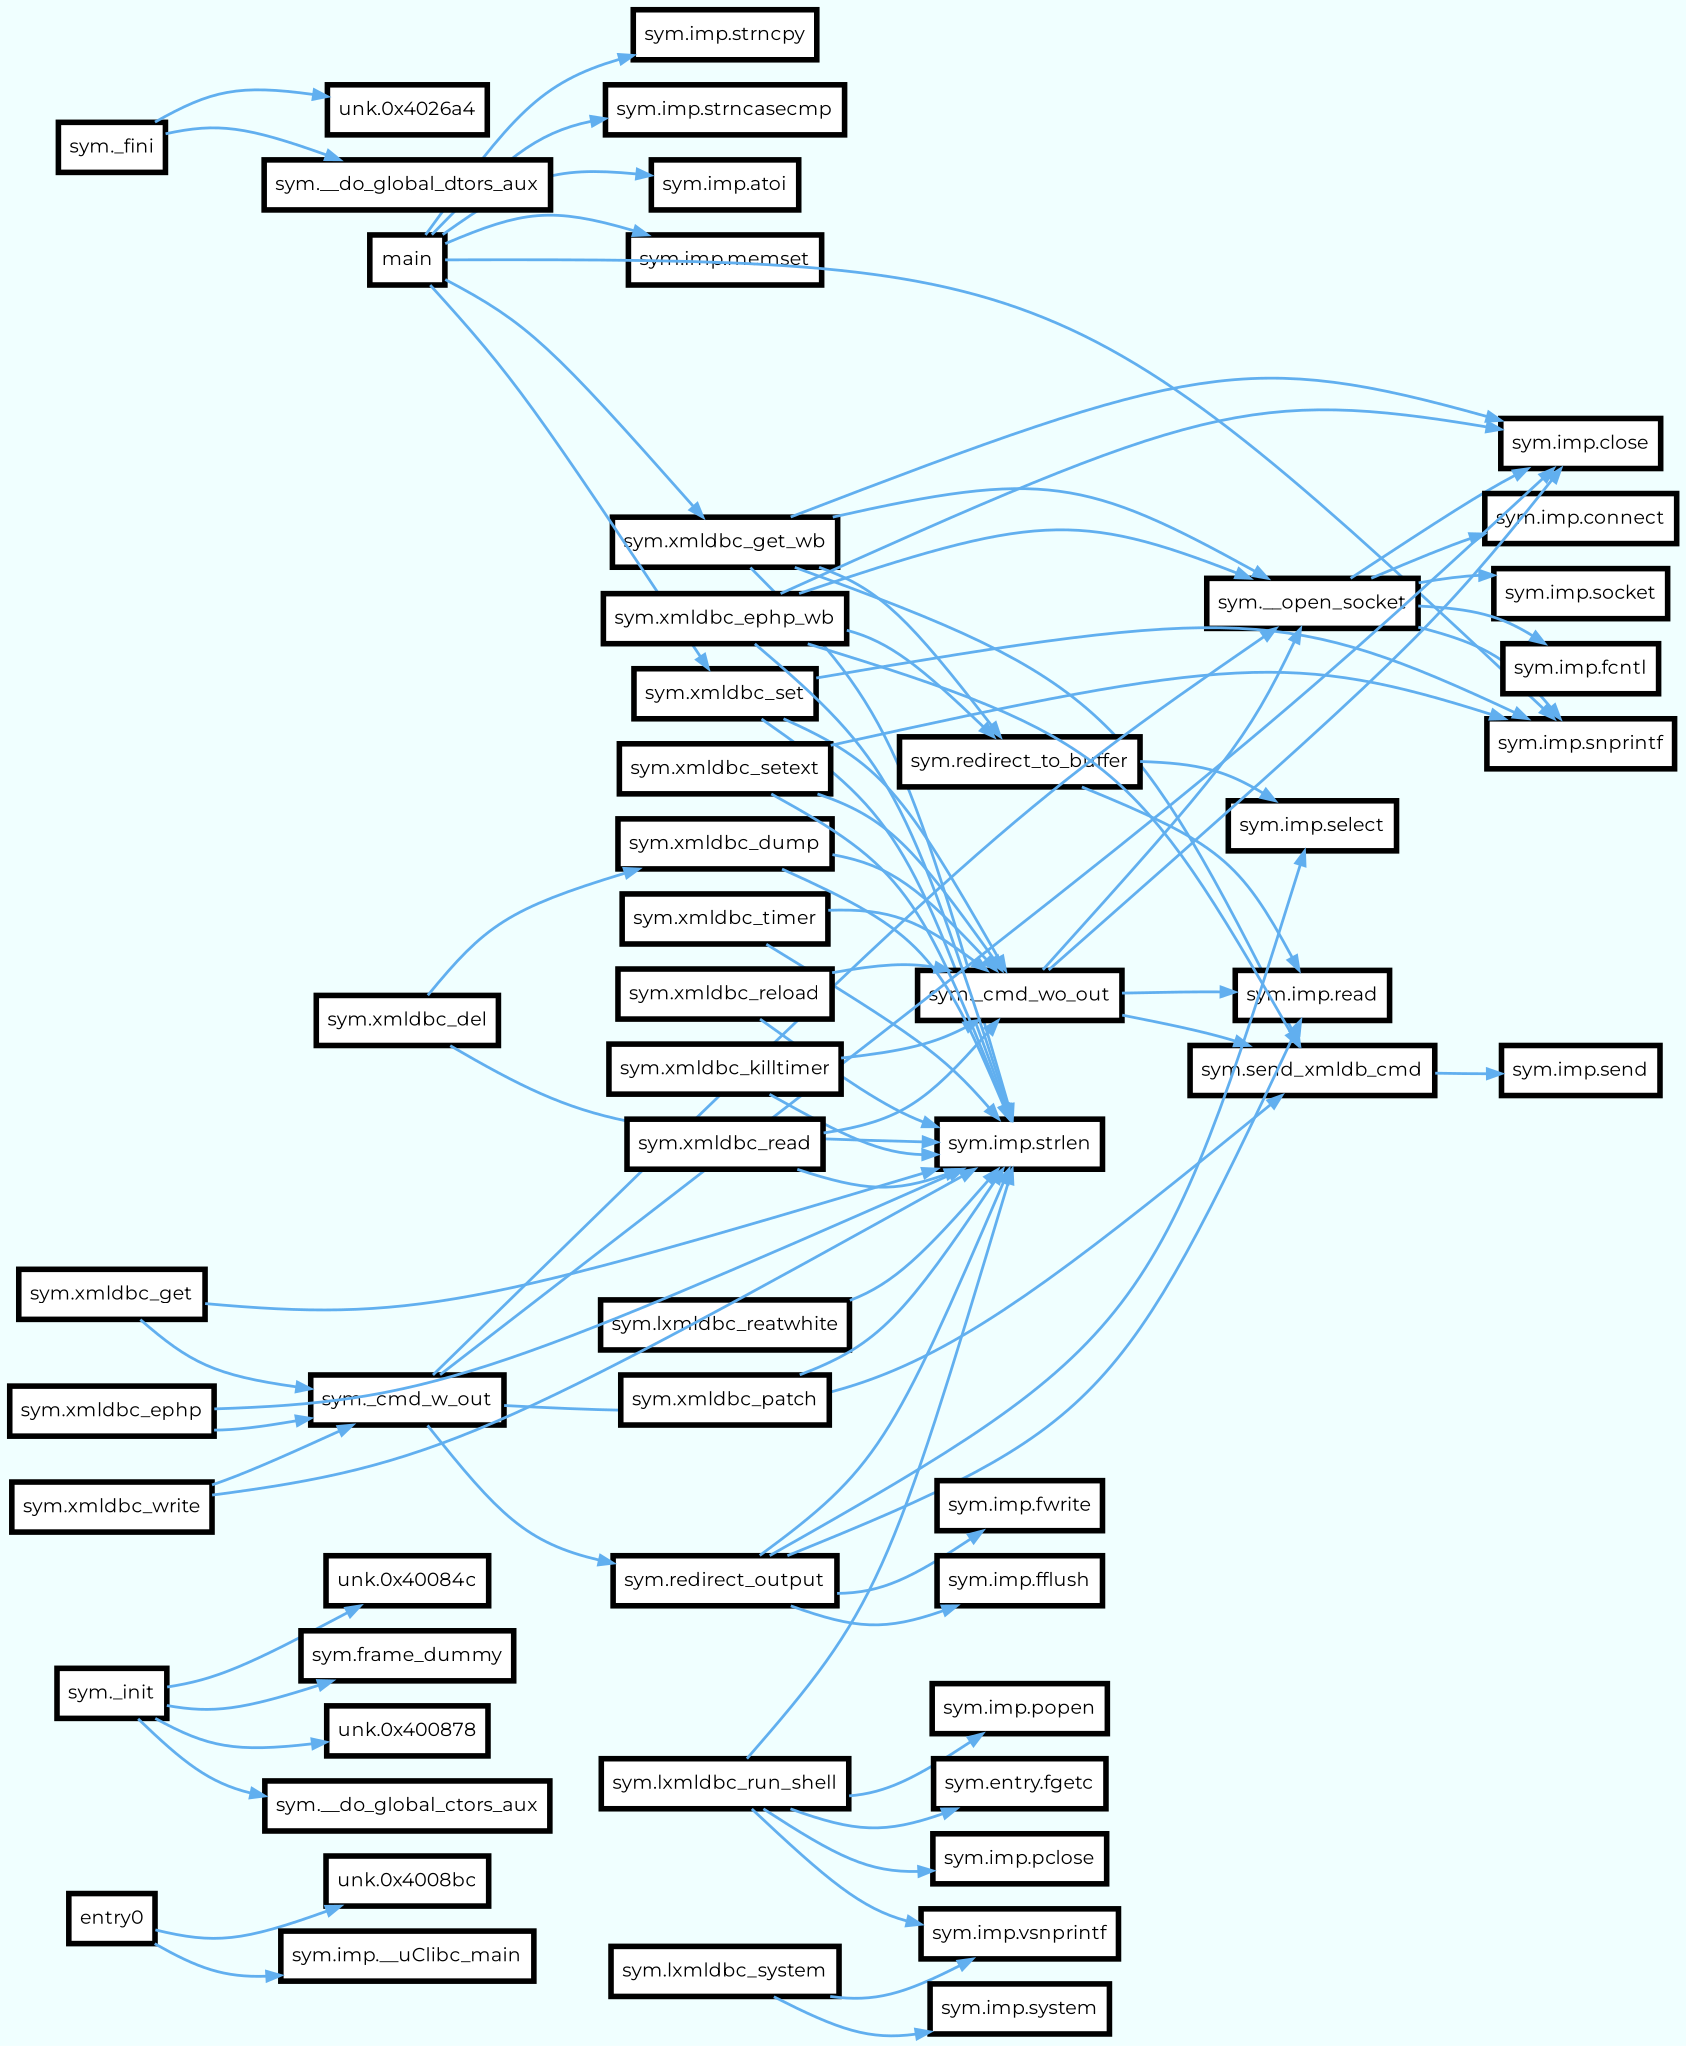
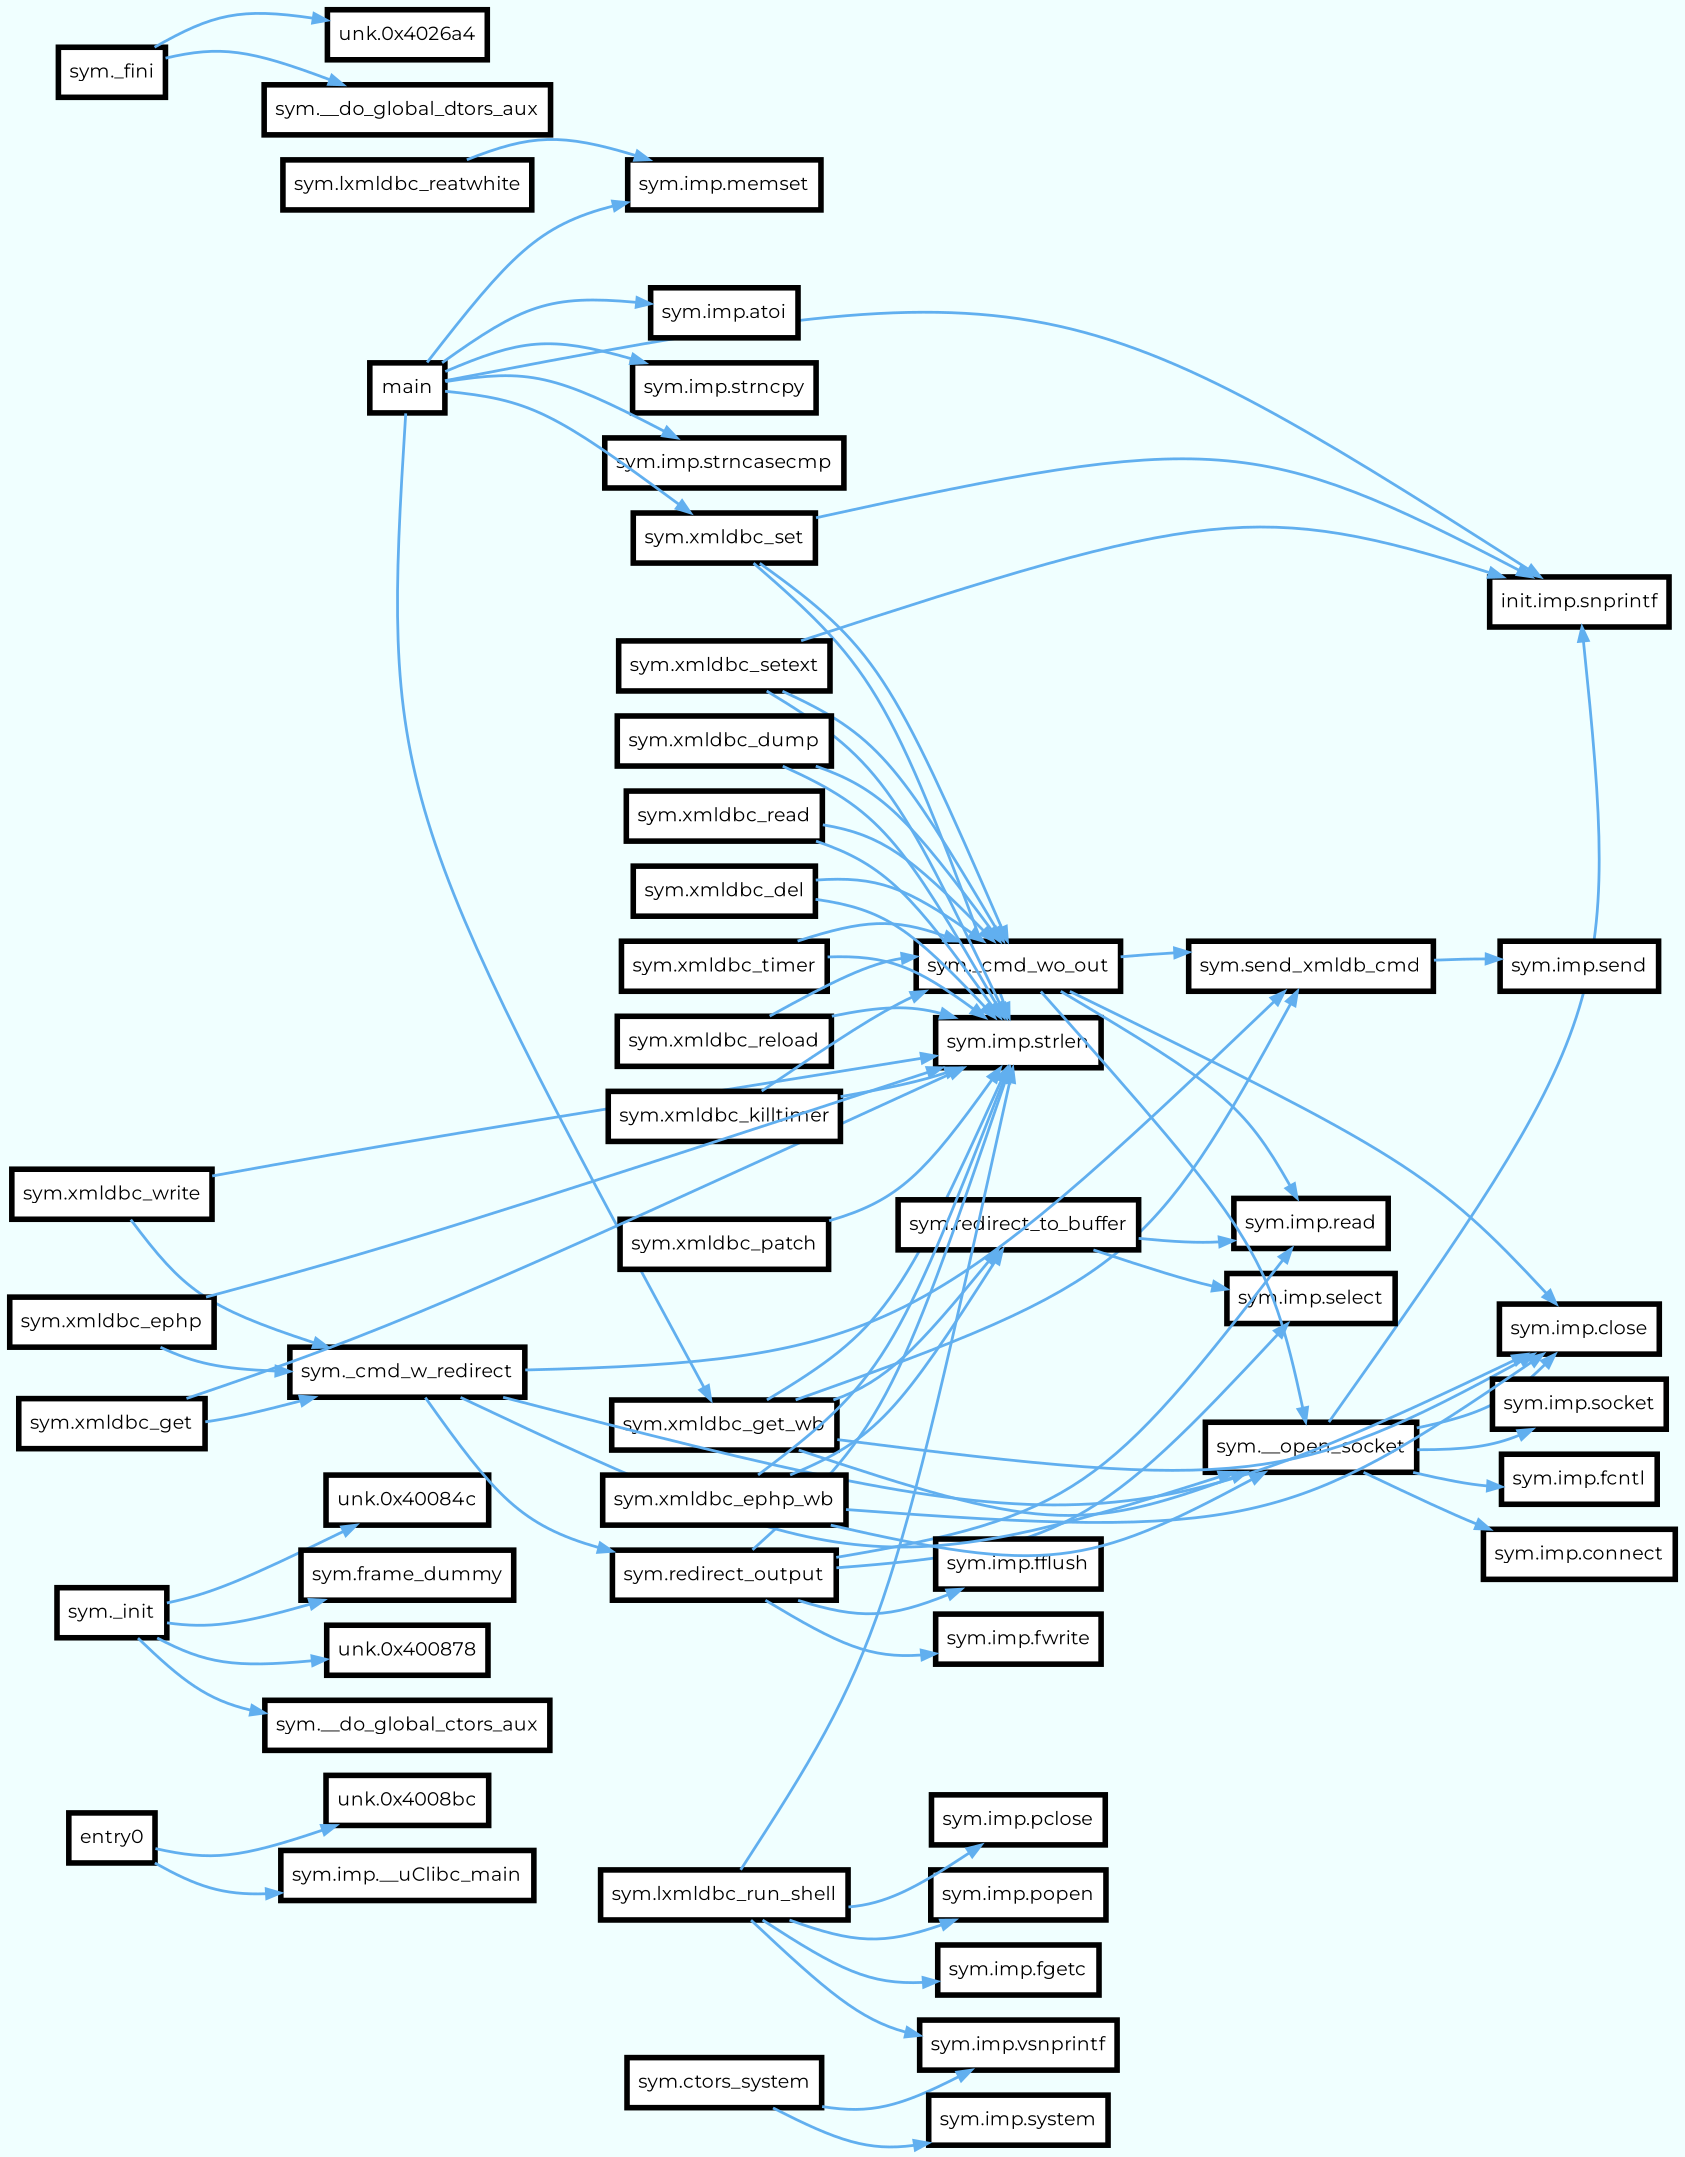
(1581, 744) -> (1579, 602)
(1104, 771) -> none
(515, 916) -> (879, 884)
(926, 1248) -> (551, 140)
(407, 1400) -> (407, 1372)
(1020, 1784) -> (1018, 1970)
(725, 1971) -> (724, 2083)
